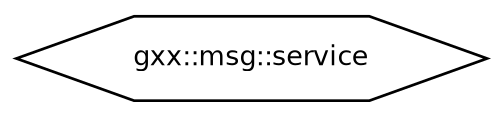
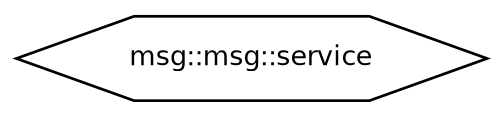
(252, 58) -> (252, 58)
